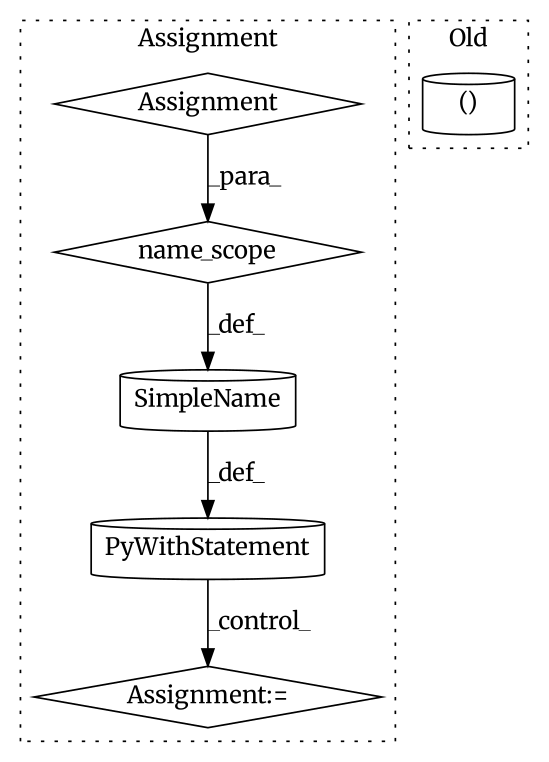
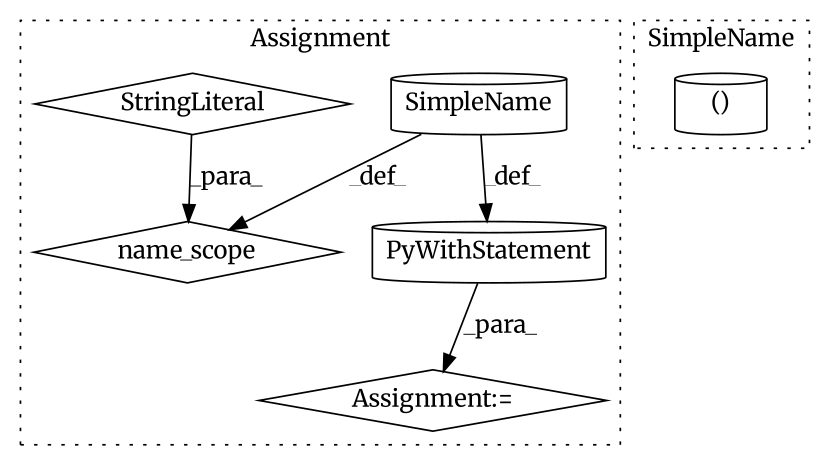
(469, 40) -> (722, 40)
(208, 104) -> (193, 104)
(208, 318) -> (333, 178)
(260, 623) -> (500, 326)
